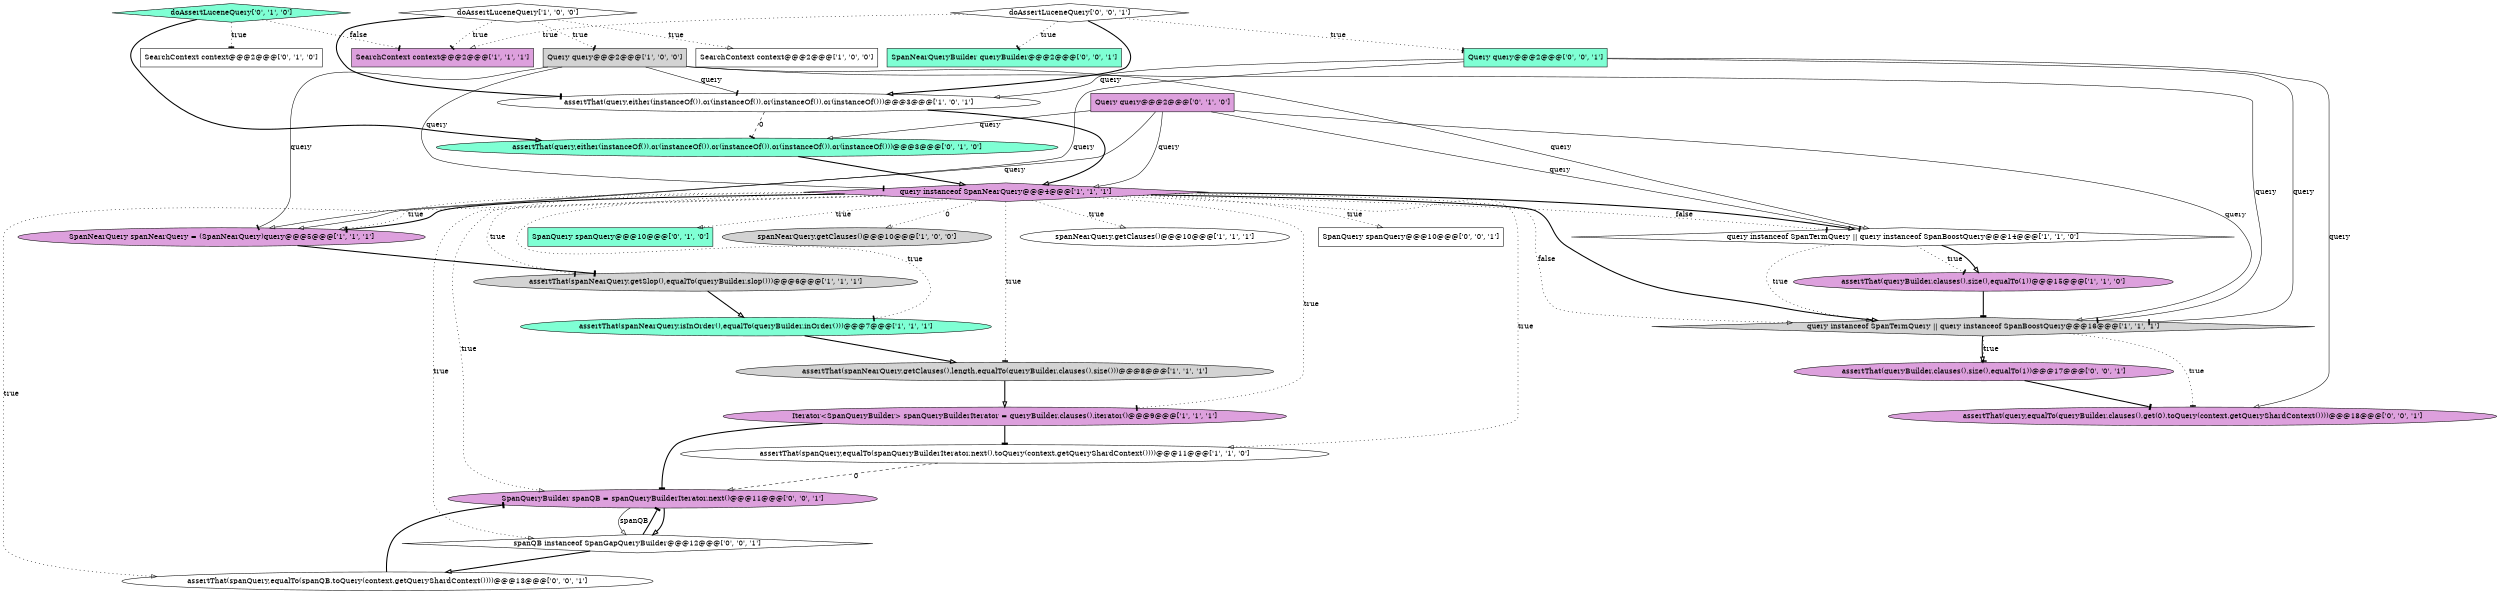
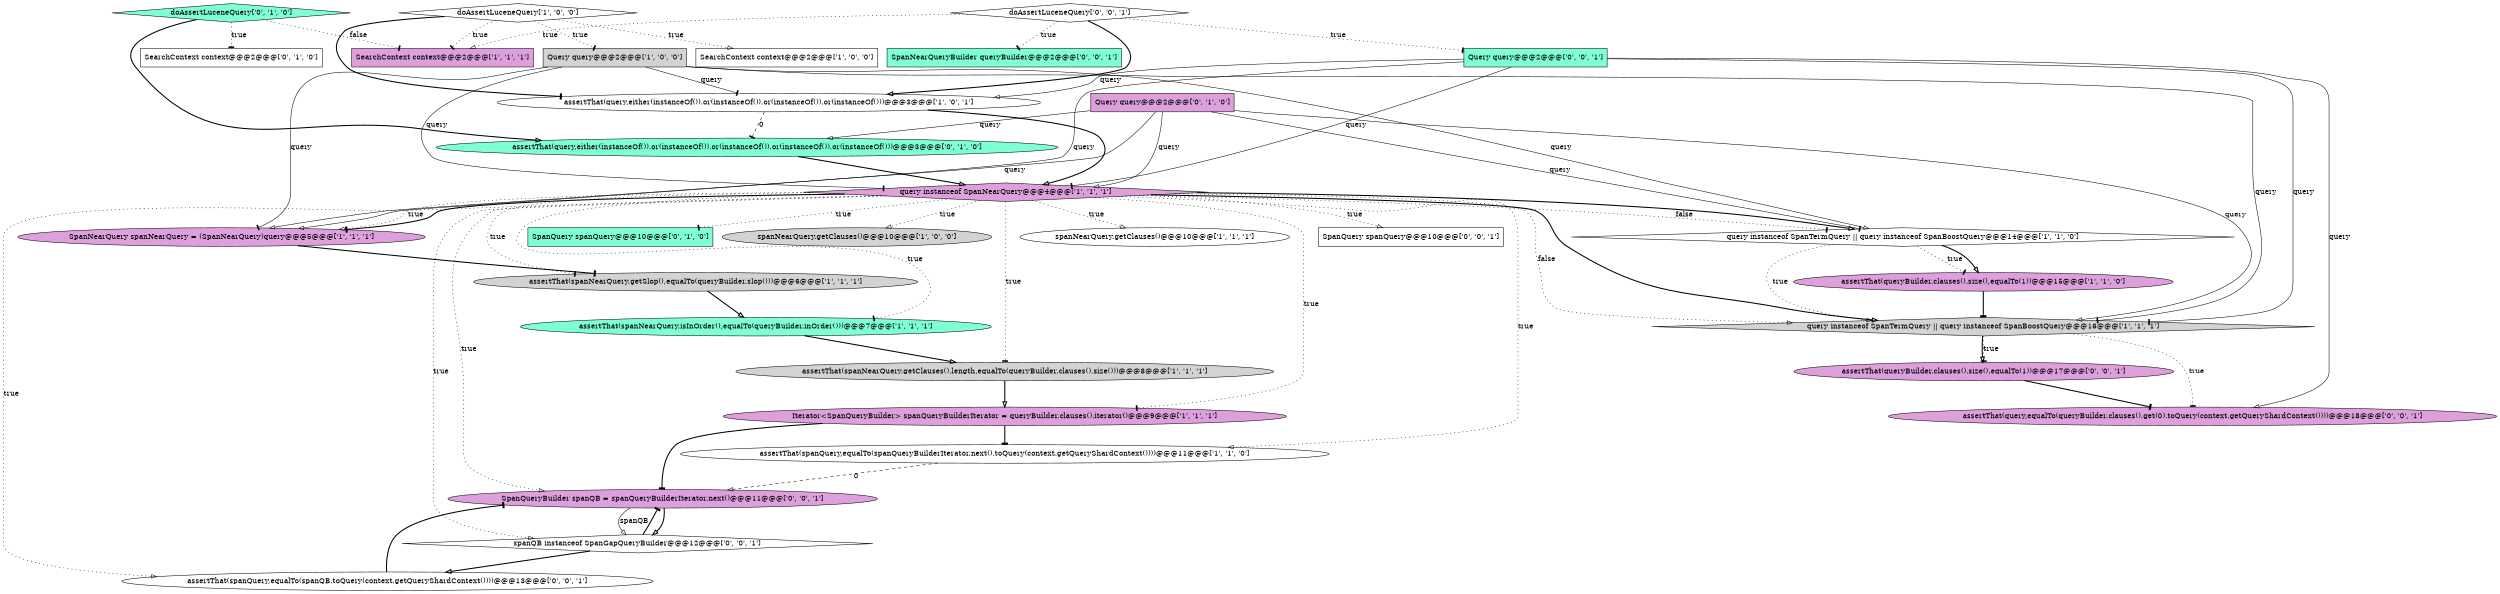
none -> (1295, 137)
(826, 213) -> (826, 213)
(948, 215) -> (948, 215)
